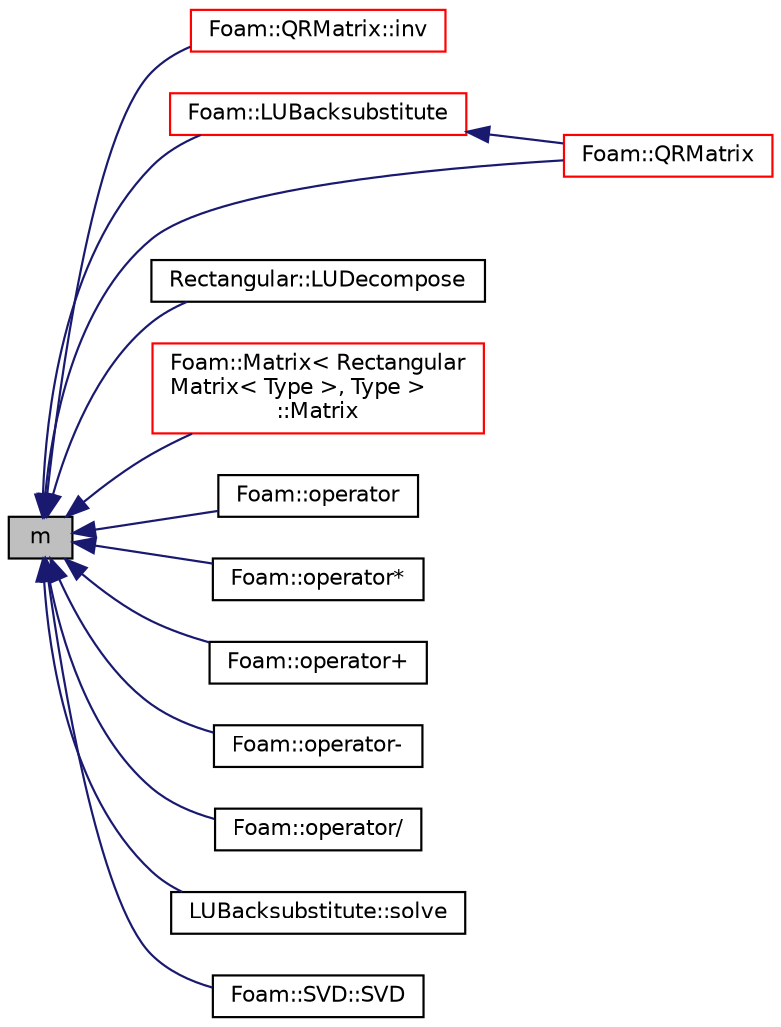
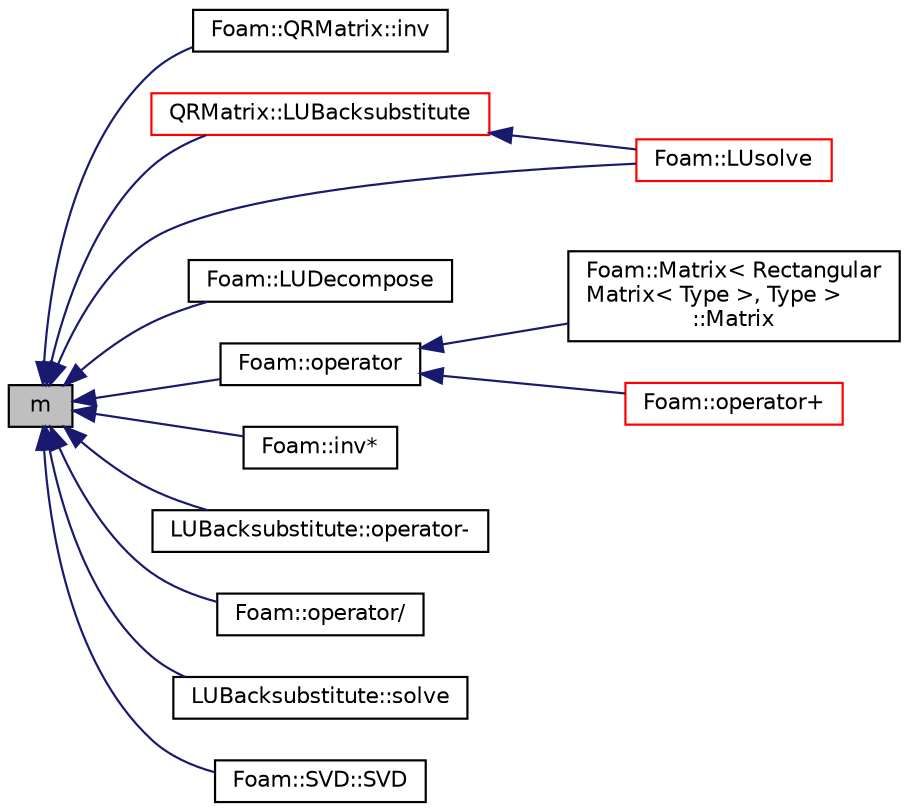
(318, 31) -> (320, 31)
(318, 114) -> (320, 114)
(668, 156) -> (734, 160)
(318, 281) -> (320, 281)
(318, 388) -> (734, 296)
(135, 464) -> (505, 334)
(318, 579) -> (320, 448)
(142, 616) -> (534, 385)
(318, 663) -> (734, 404)
(318, 746) -> (320, 531)
